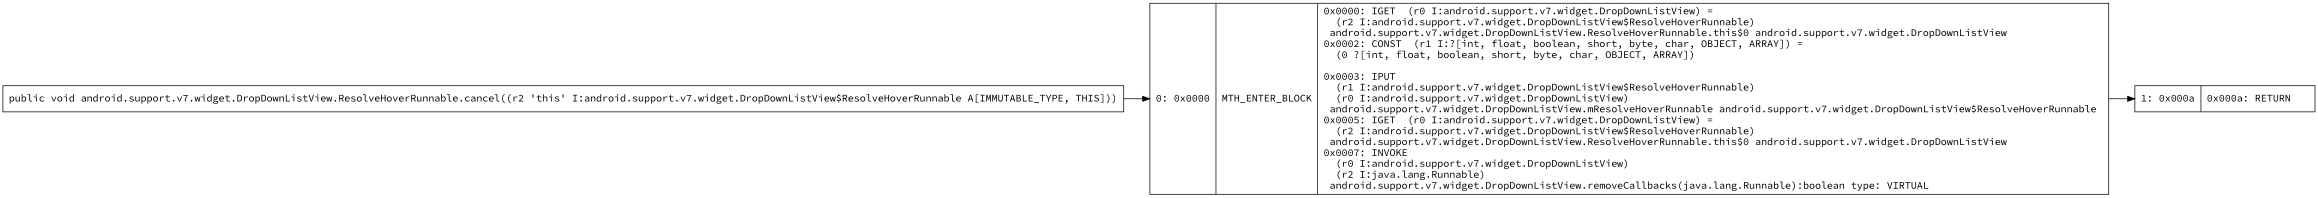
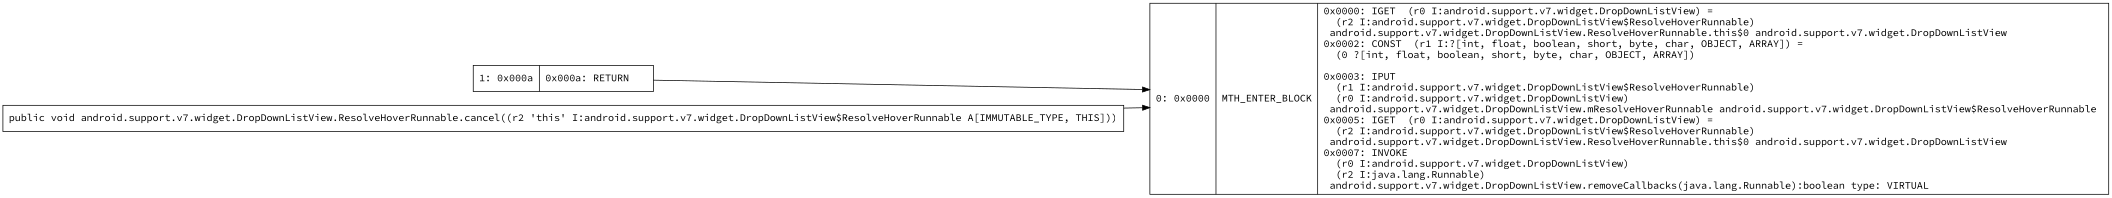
(2118, 99) -> (898, 85)
